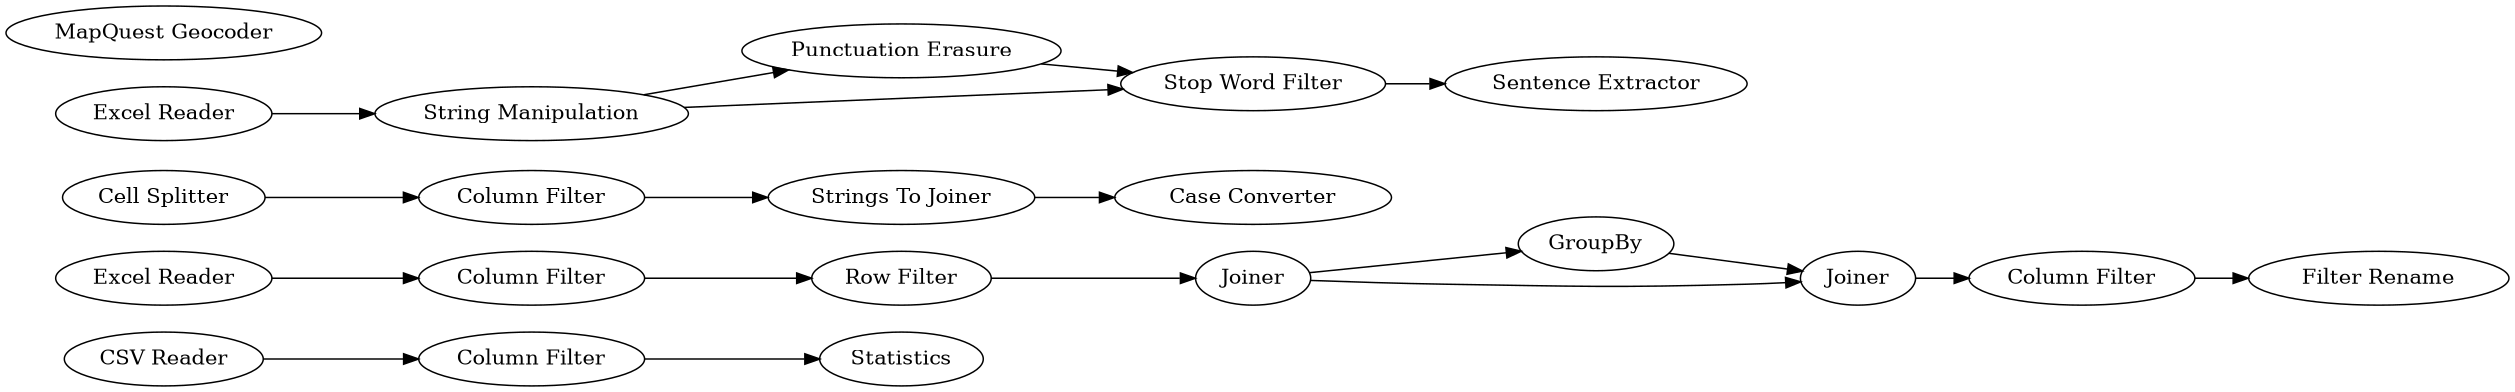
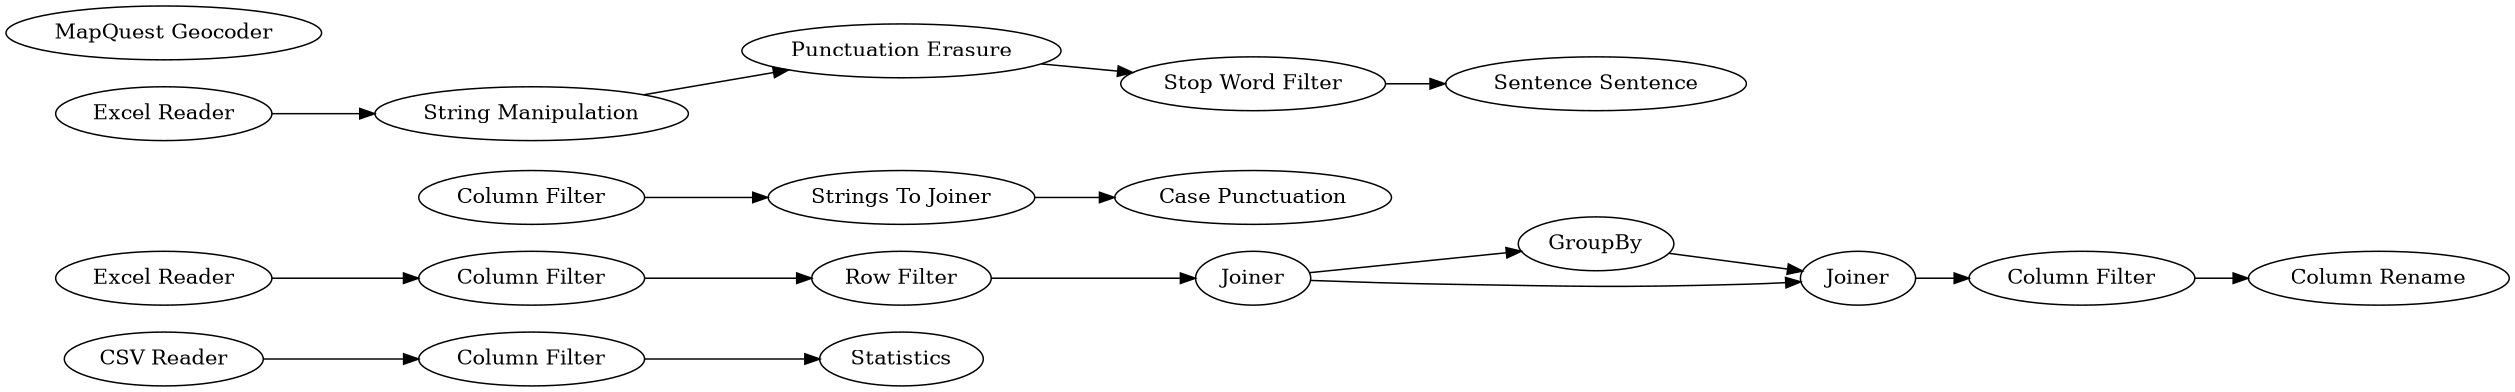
(1596, 84) -> (1596, 84)
(896, 99) -> none
(164, 197) -> none
(1253, 197) -> (1253, 197)
(2379, 278) -> (2379, 278)
